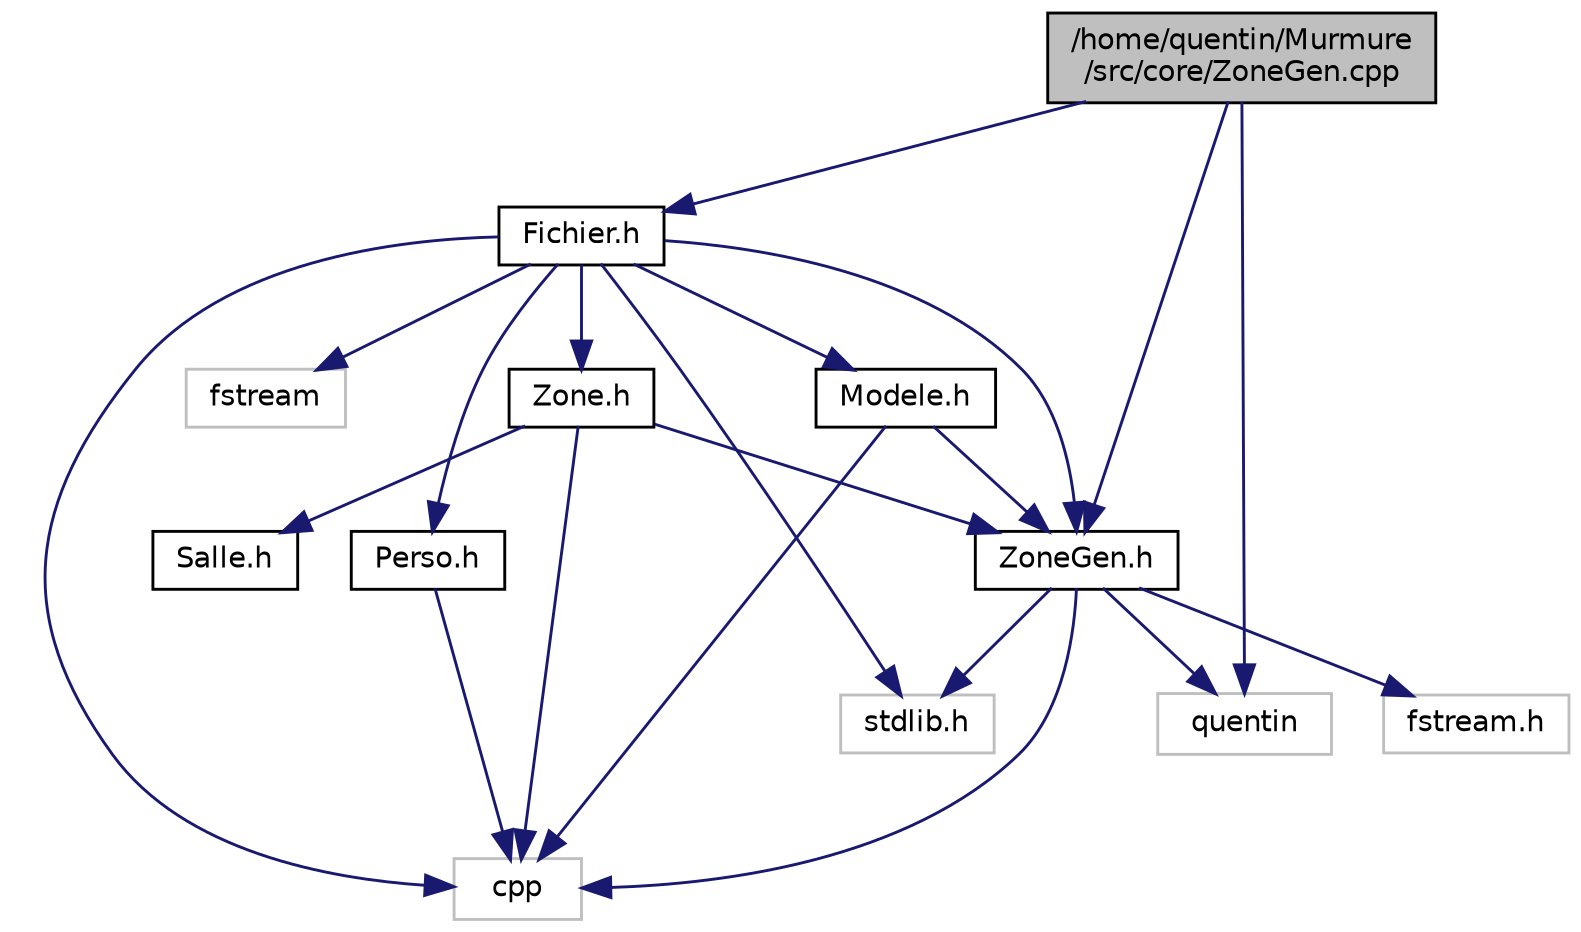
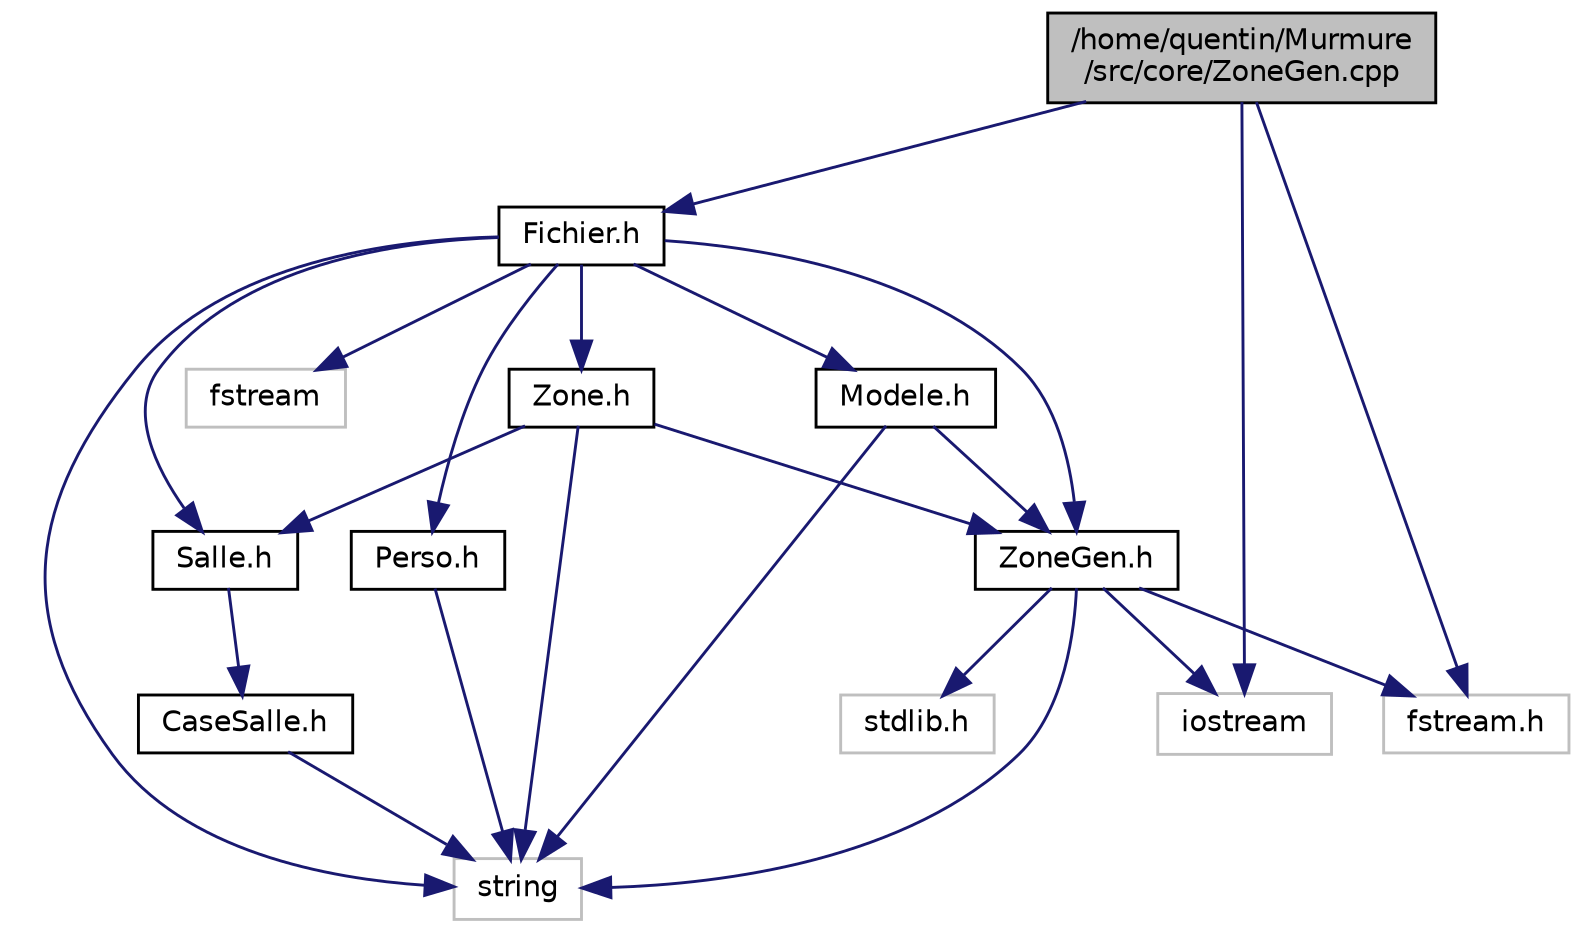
(1161, 303) -> (1357, 385)
(754, 475) -> (156, 374)
none -> (246, 724)
(1245, 724) -> (1245, 724)
(518, 889) -> (518, 889)
